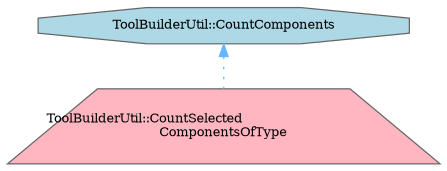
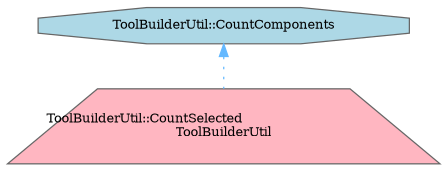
(224, 126) -> (224, 126)
